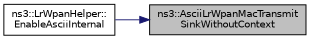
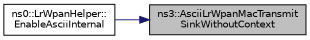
(59, 20) -> (59, 20)
